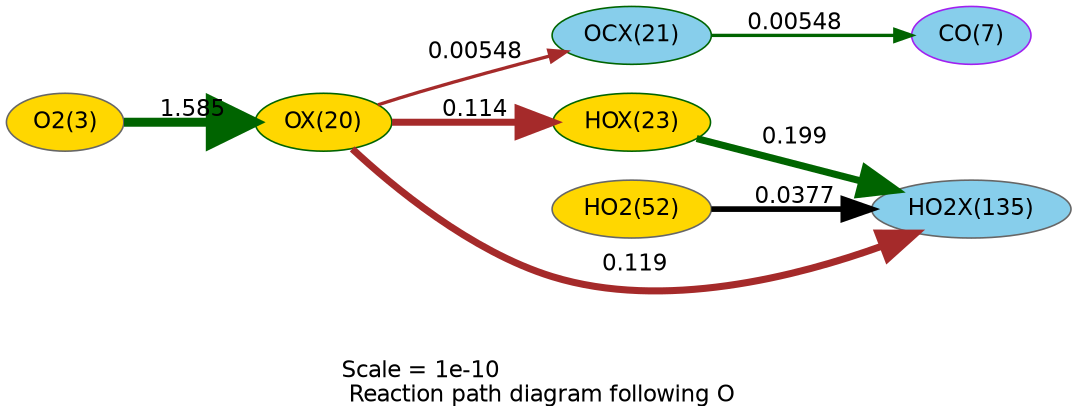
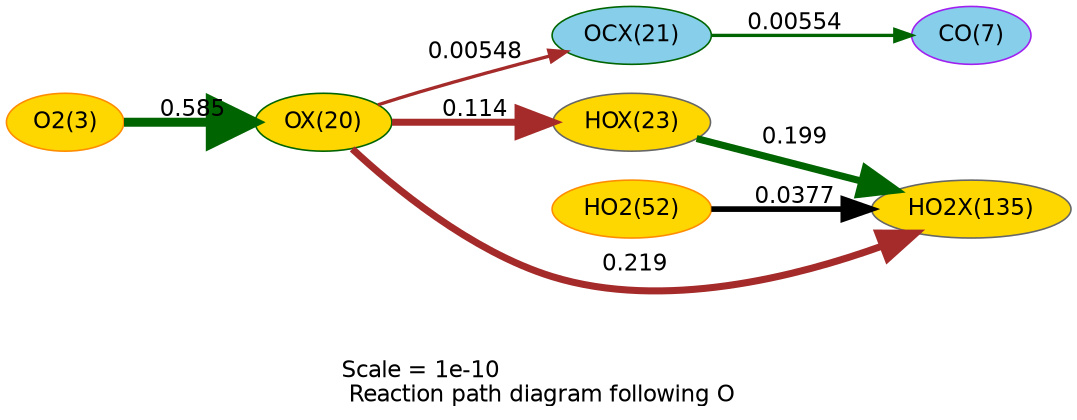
(792, 23) -> (792, 23)
(190, 110) -> (190, 110)
(65, 122) -> (65, 122)
(632, 122) -> (632, 122)
(632, 209) -> (632, 209)
(971, 209) -> (971, 209)
(632, 265) -> (632, 265)
